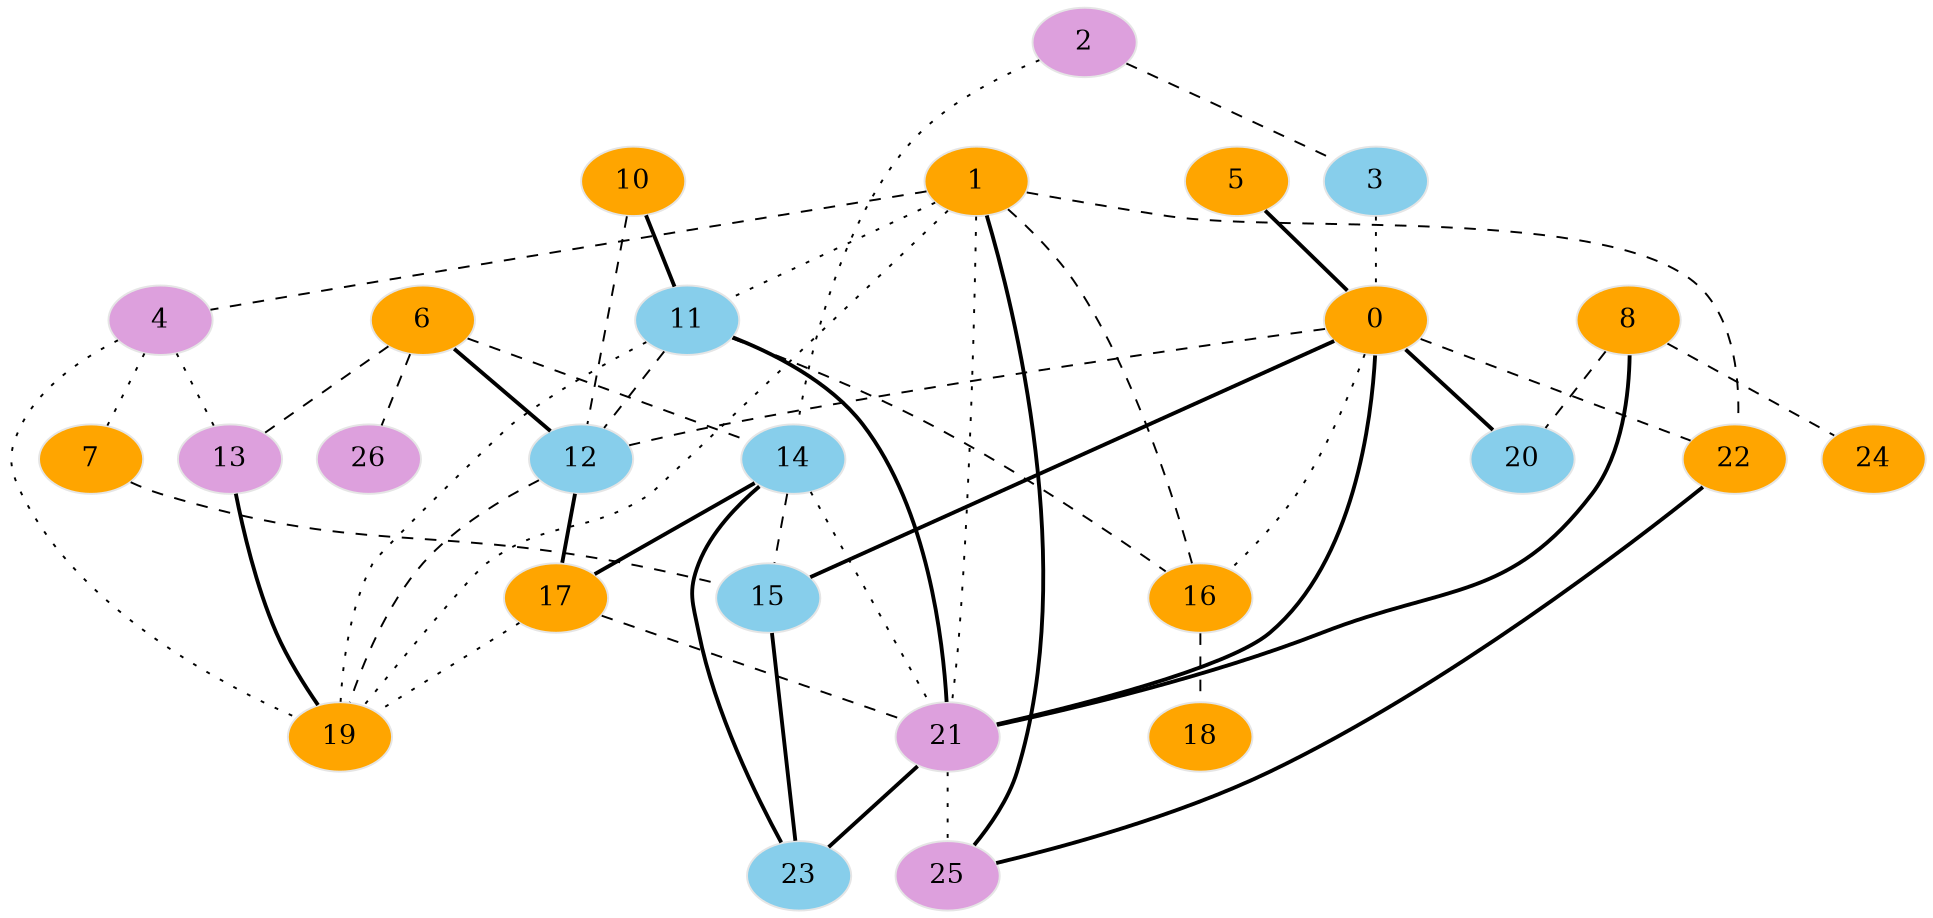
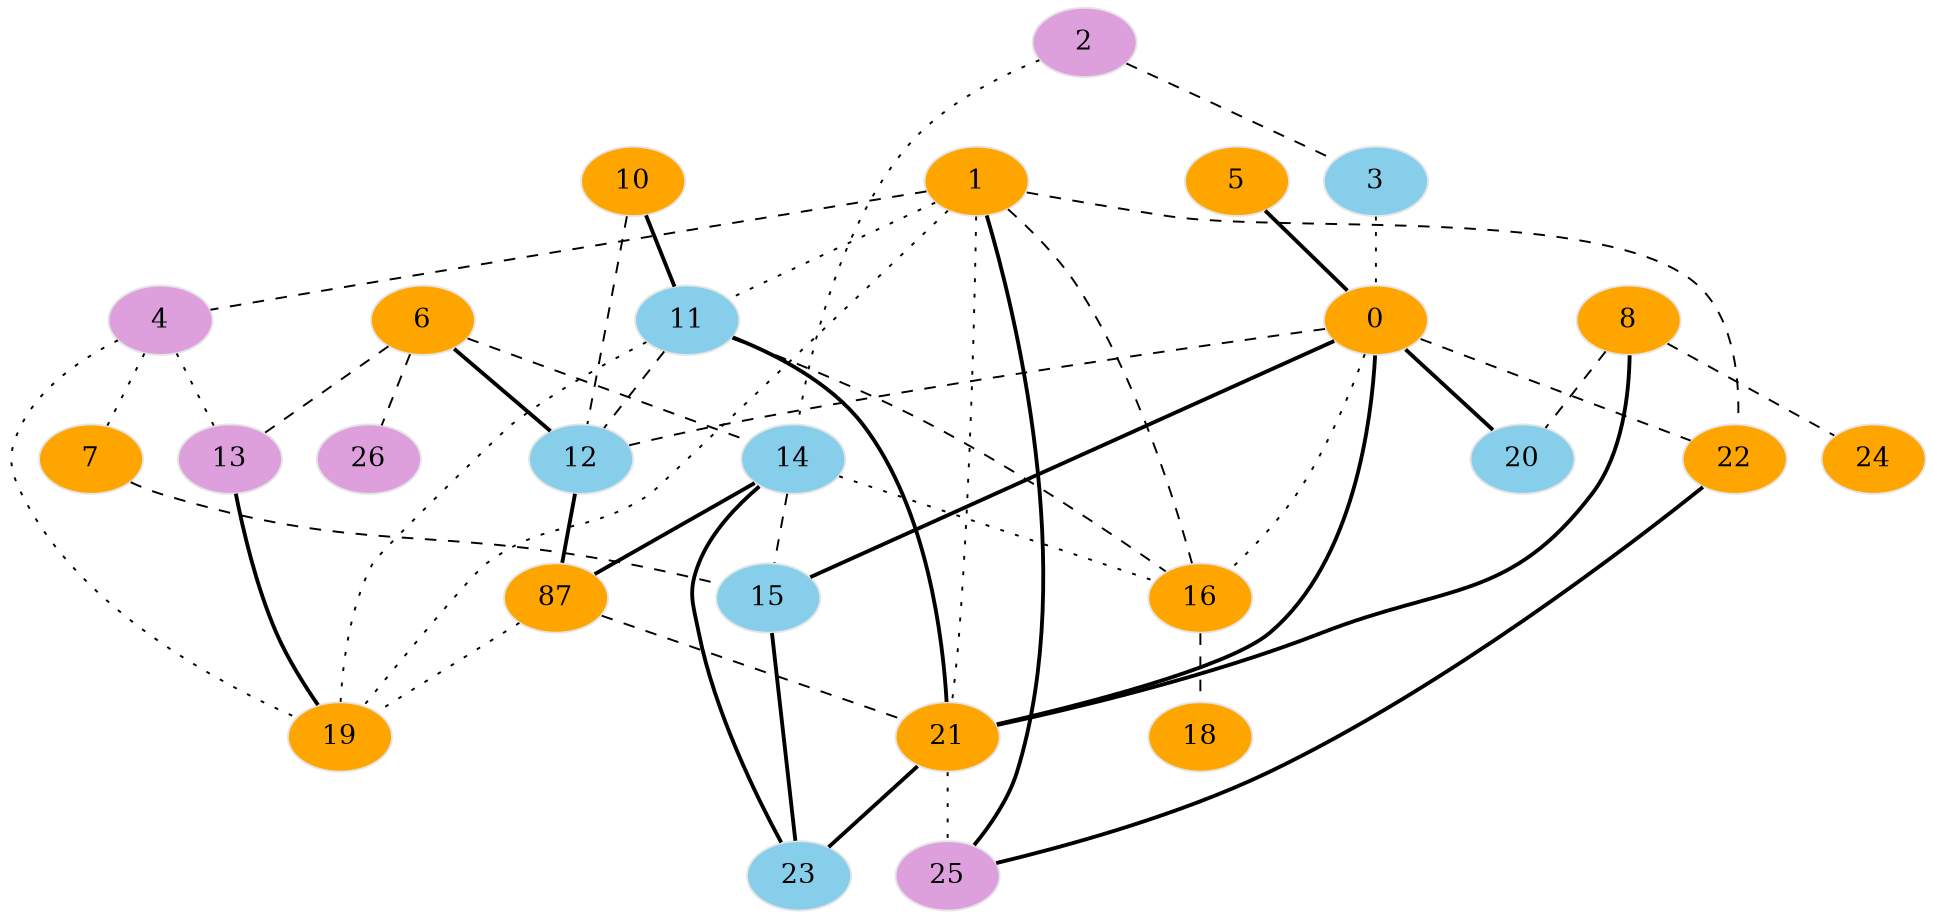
(418, 569) -> none
(556, 598) -> (556, 598)
(870, 598) -> (997, 529)
(948, 737) -> (948, 737)
